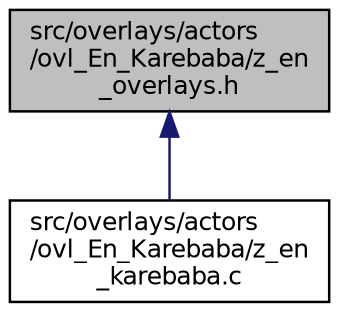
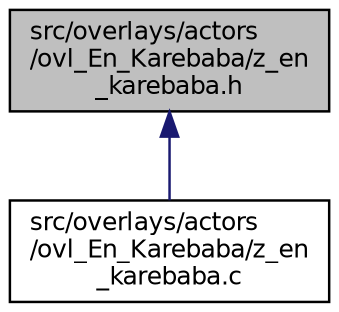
(170, 61) -> (170, 61)
